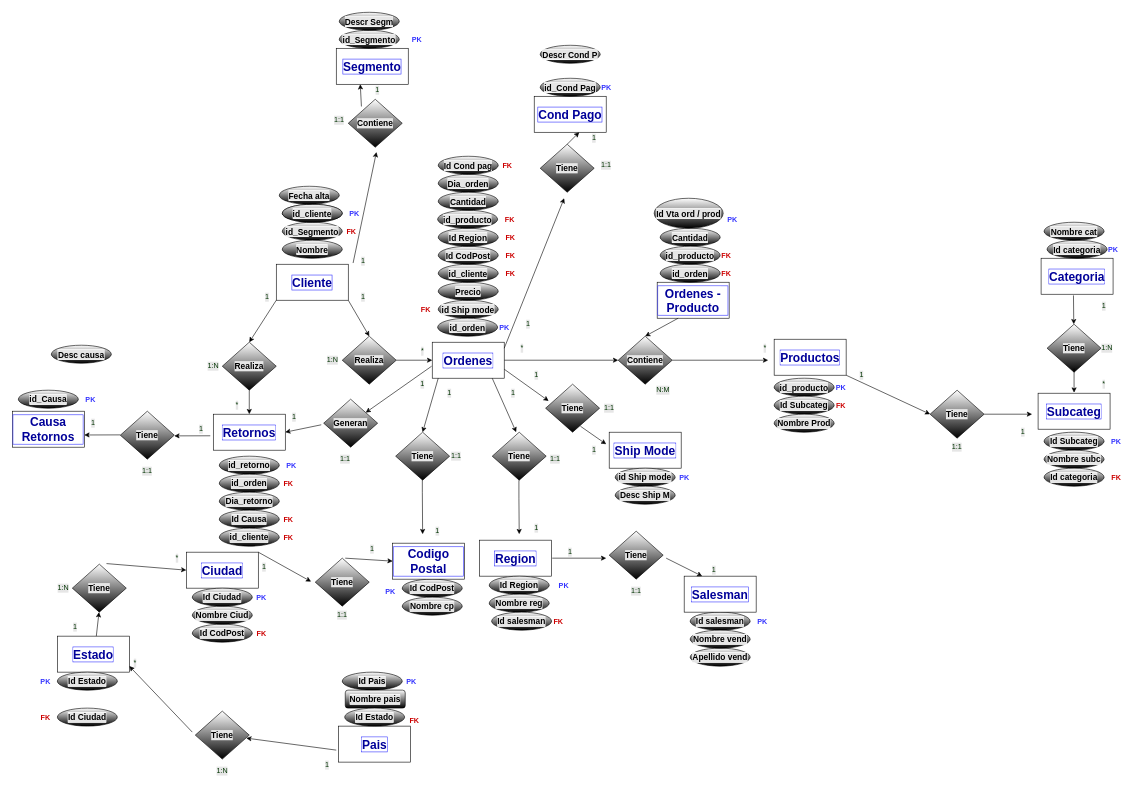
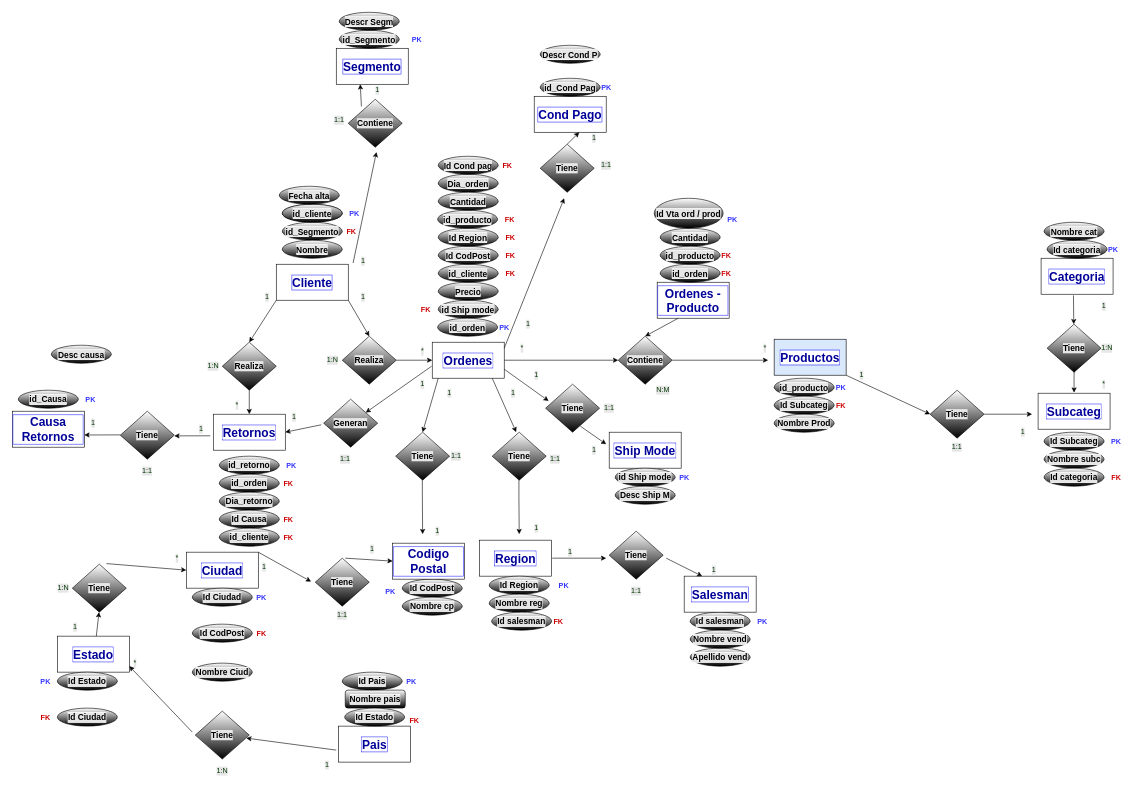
(810, 357) -> (810, 357)
(222, 615) -> (222, 672)
